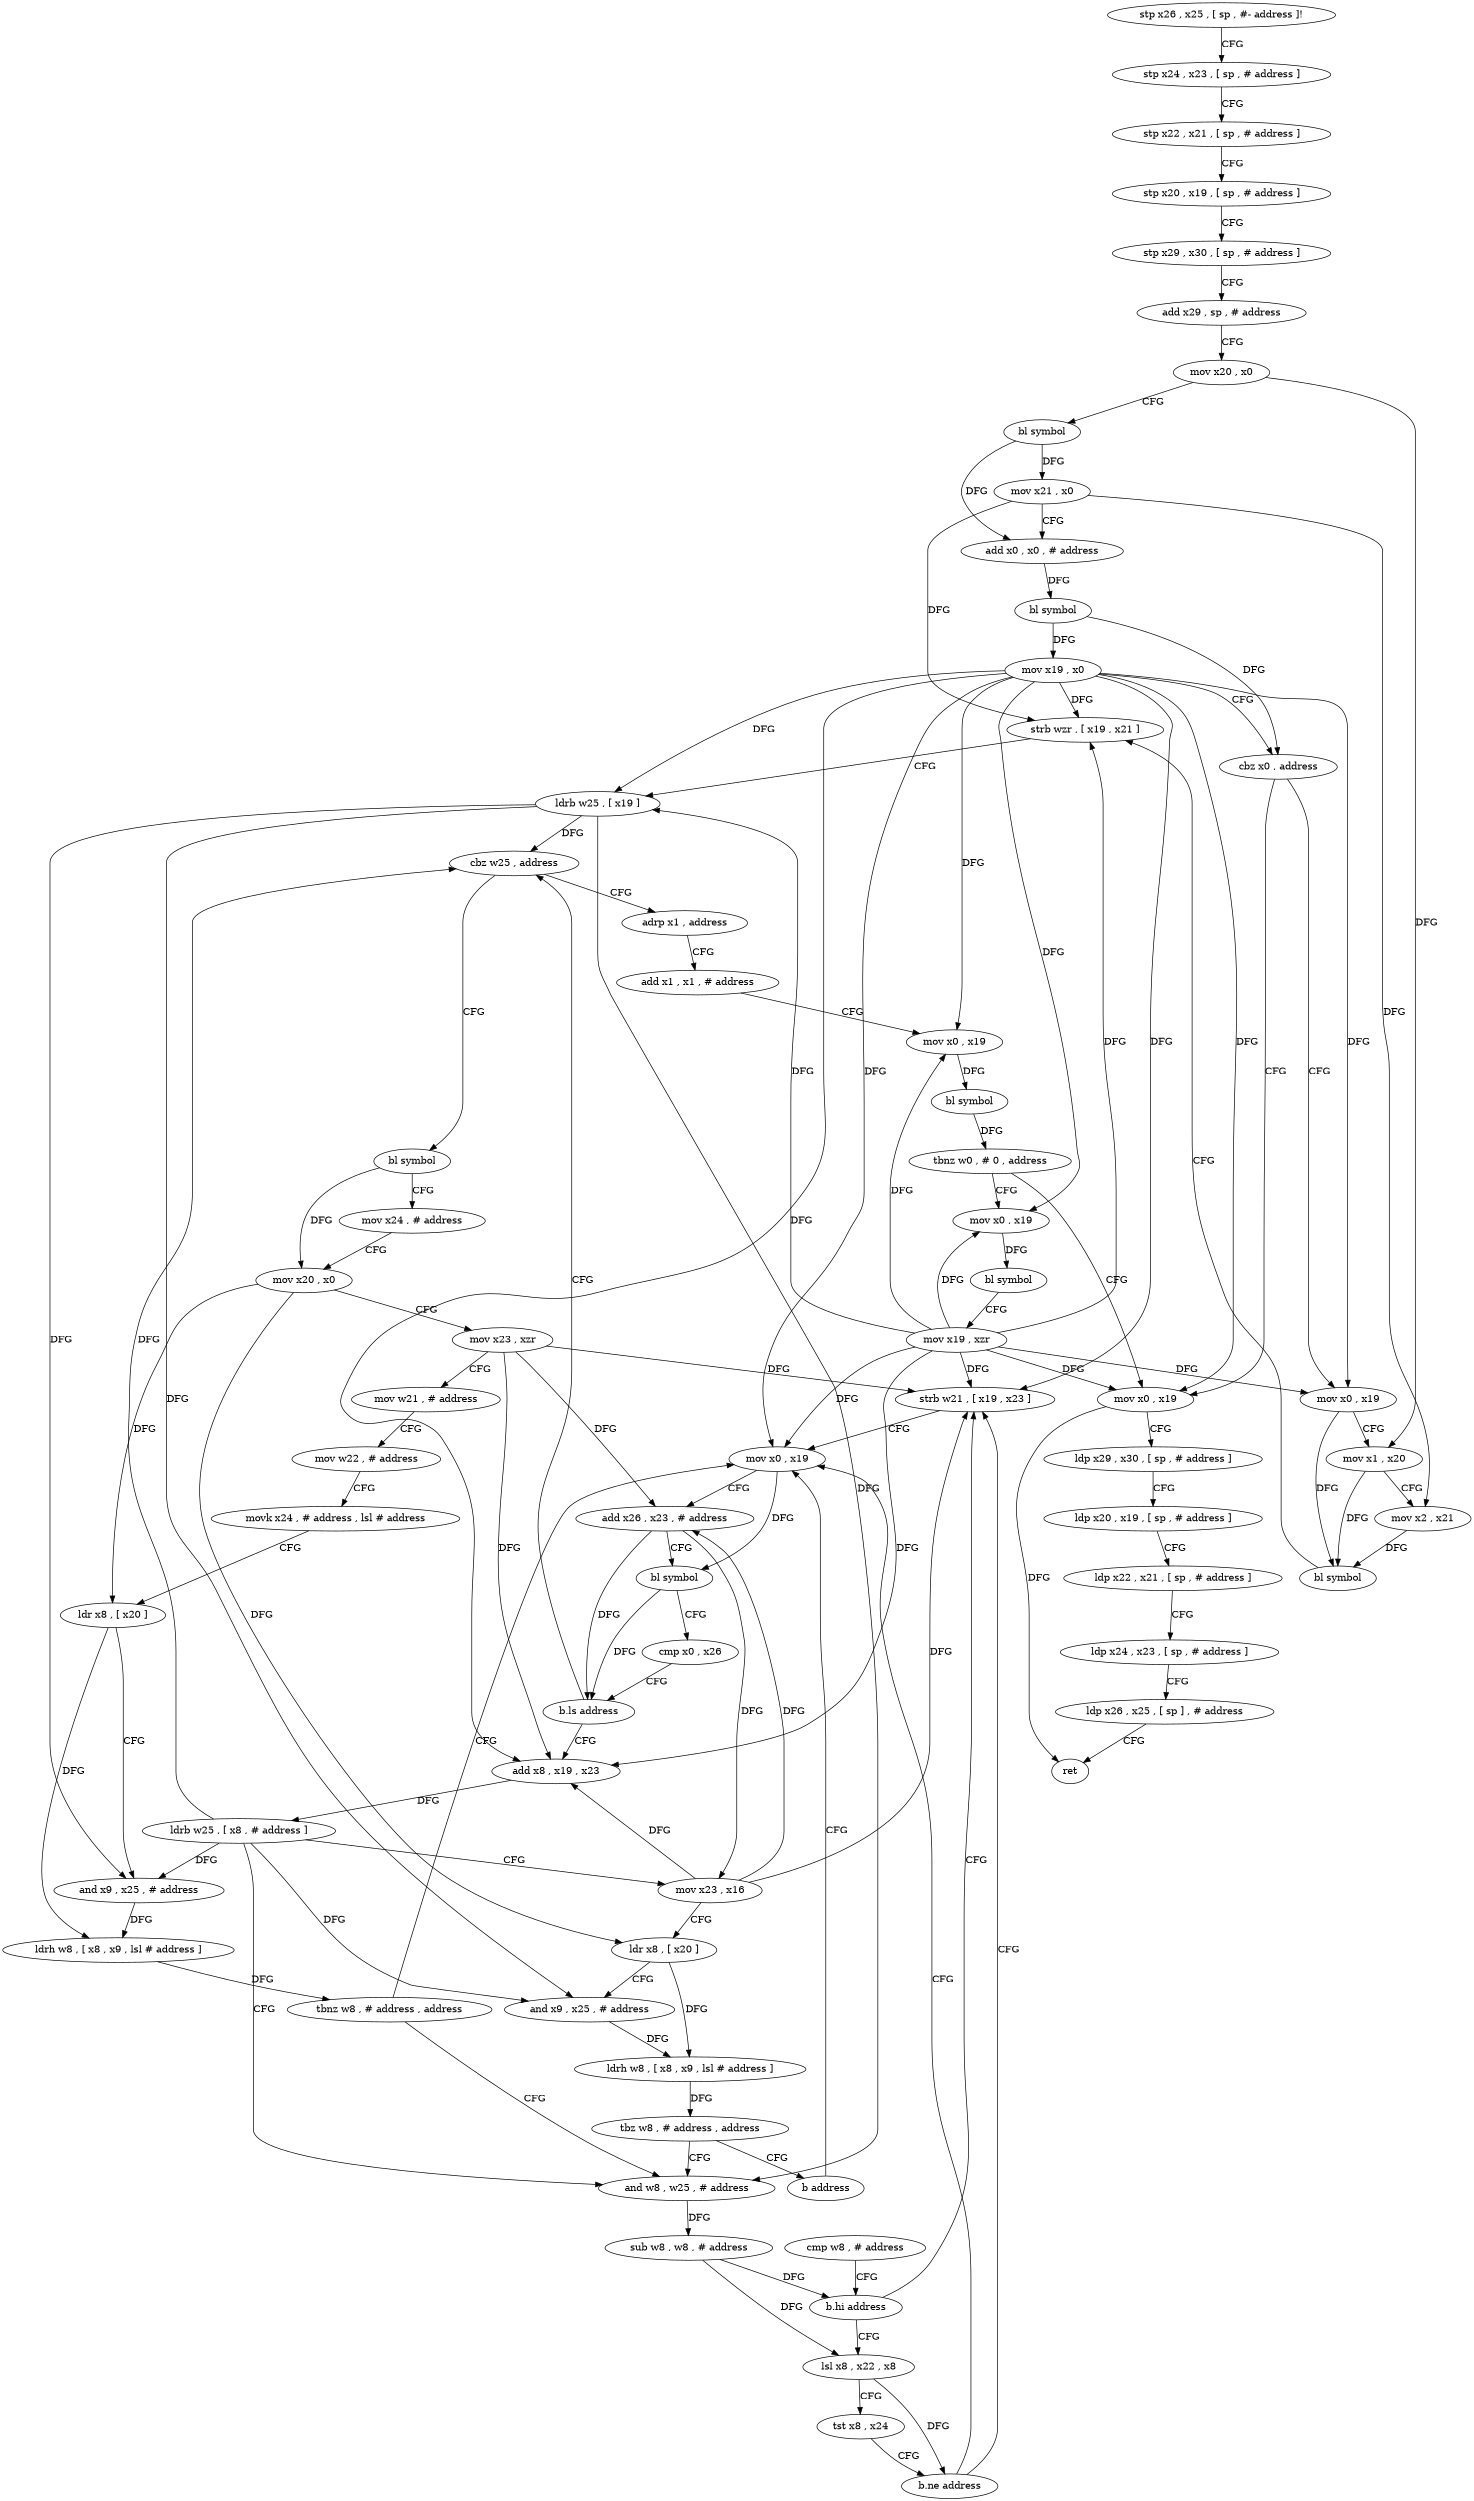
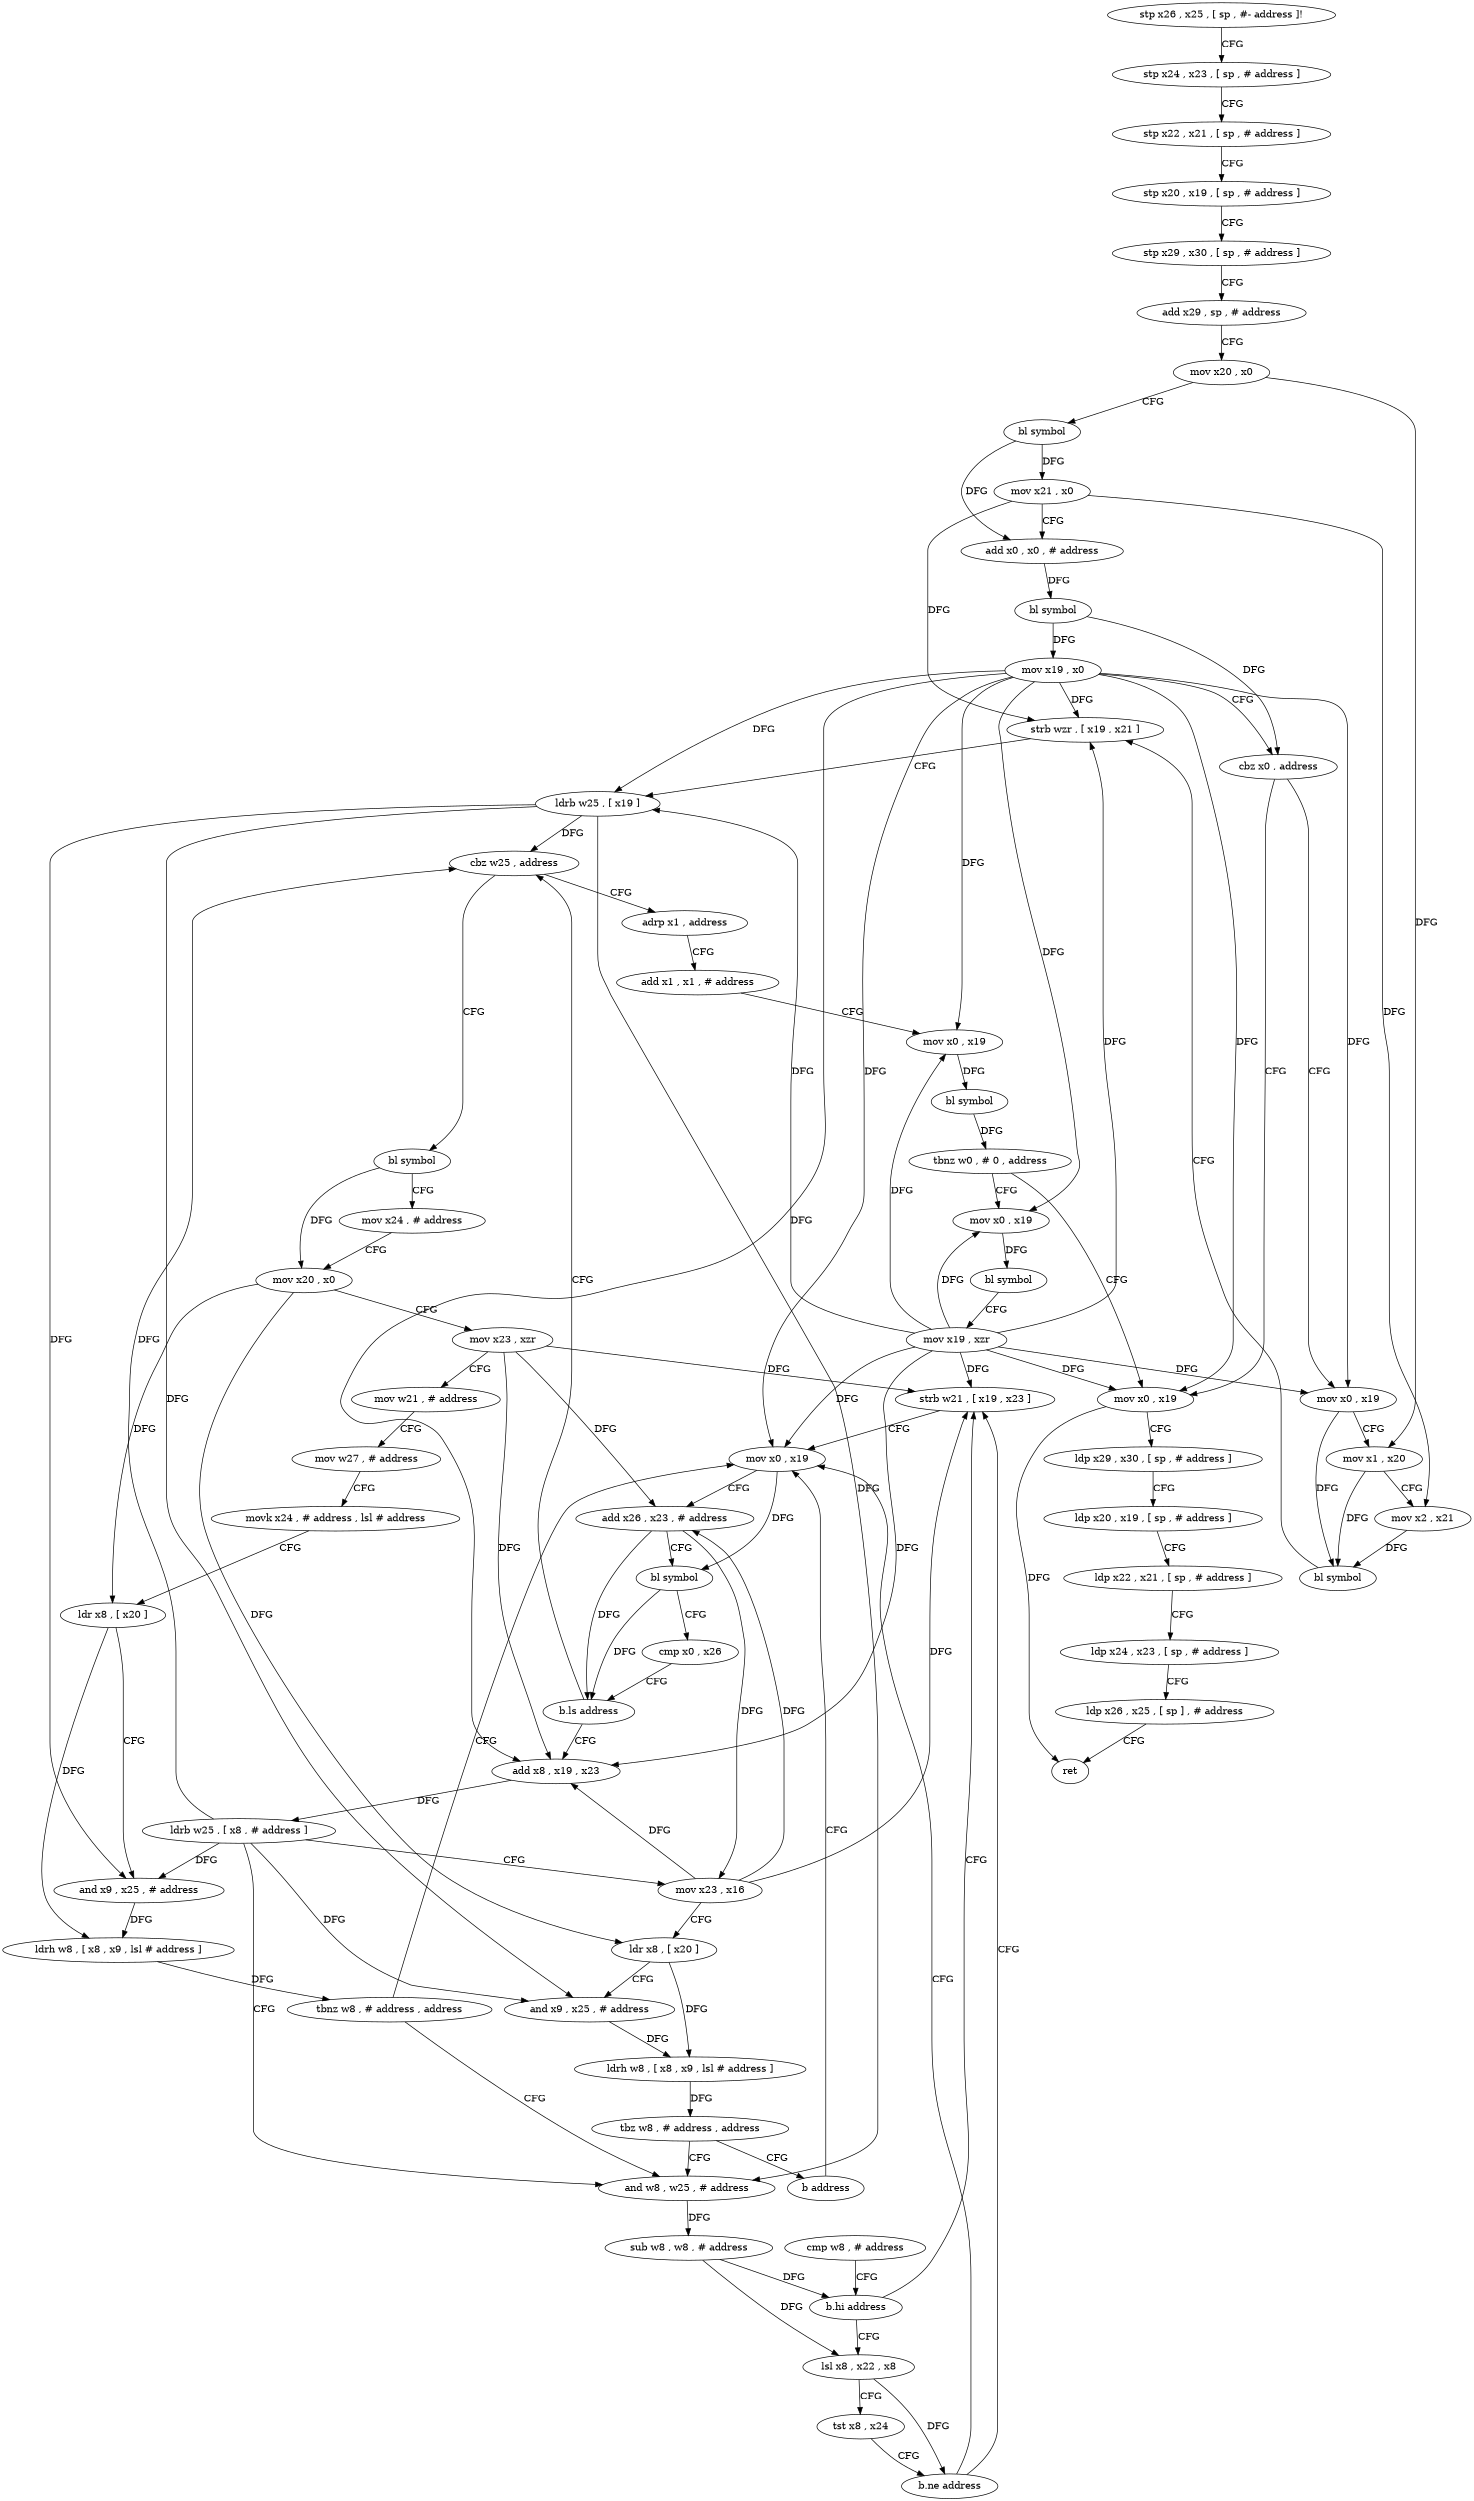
(1150, 1042) -> none
(366, 1459) -> (366, 1459)
